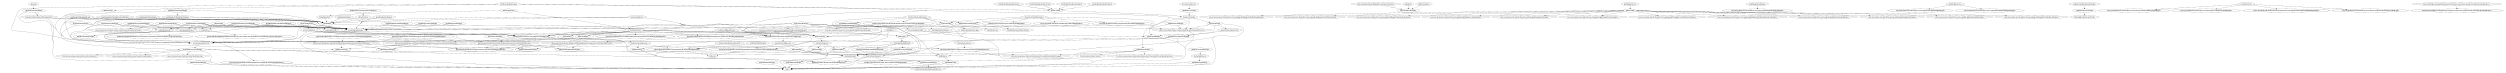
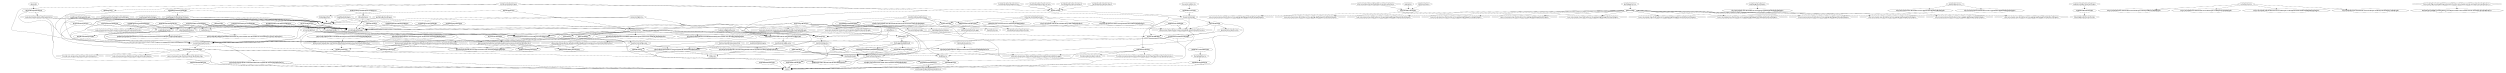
none -> (371, 24)
(817, 50) -> none
